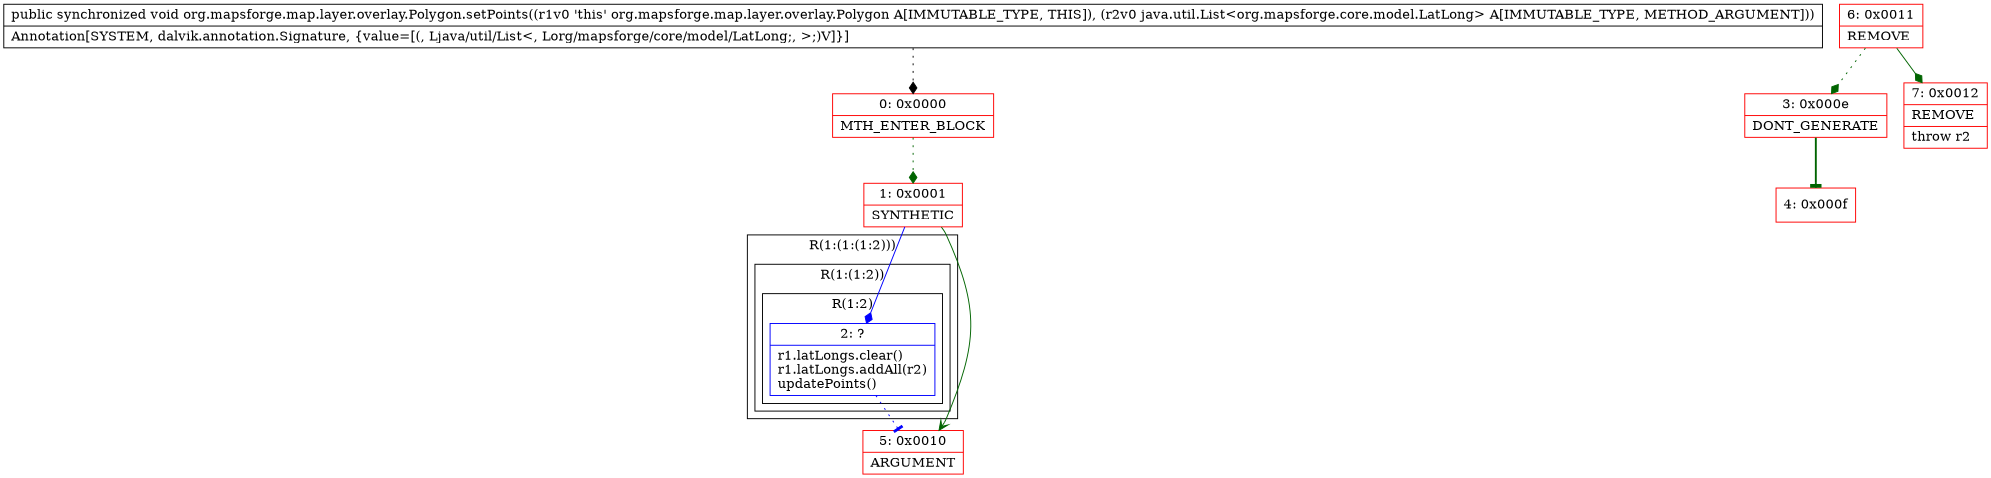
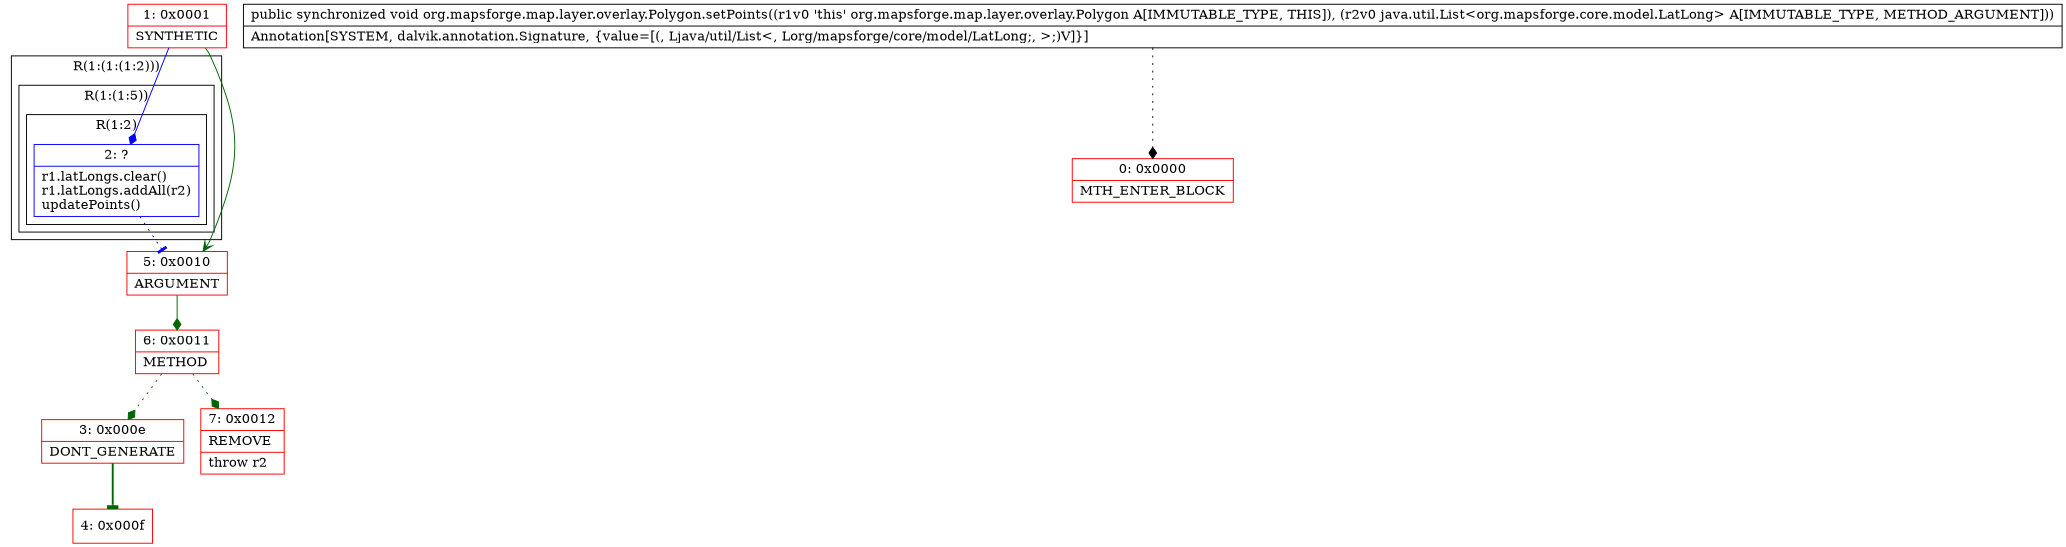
(1879, 36) -> (176, 362)
(1906, 61) -> (202, 387)
(913, 155) -> none
(853, 275) -> (117, 96)
none -> (177, 307)
